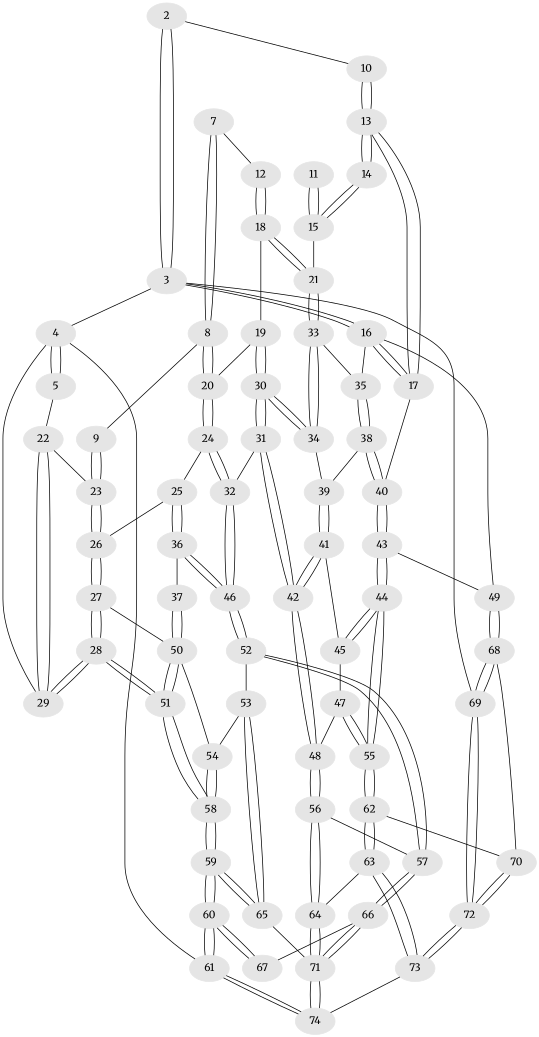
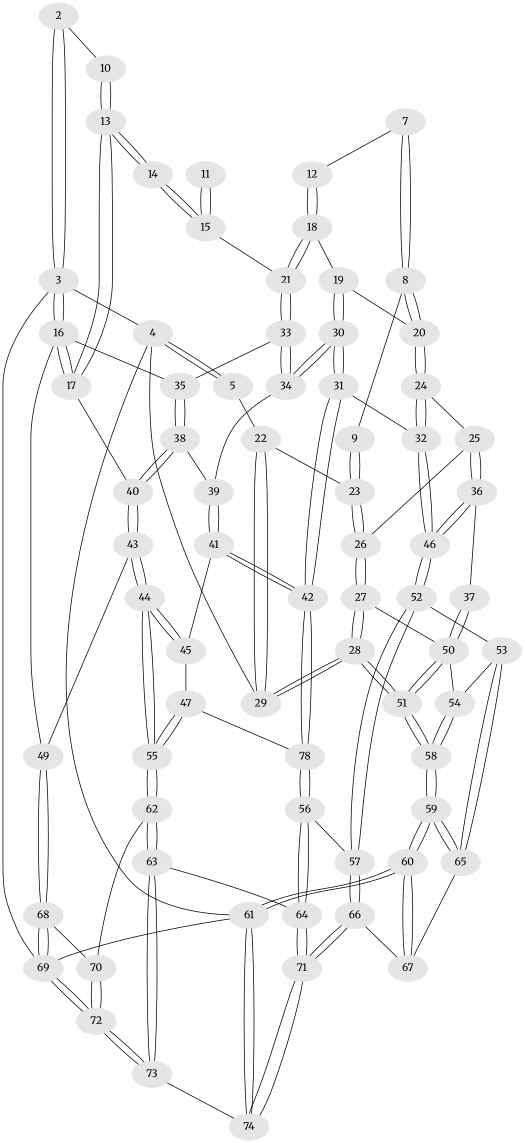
(315, 757) -> (305, 757)
none -> (139, 936)
(289, 942) -> (434, 915)
